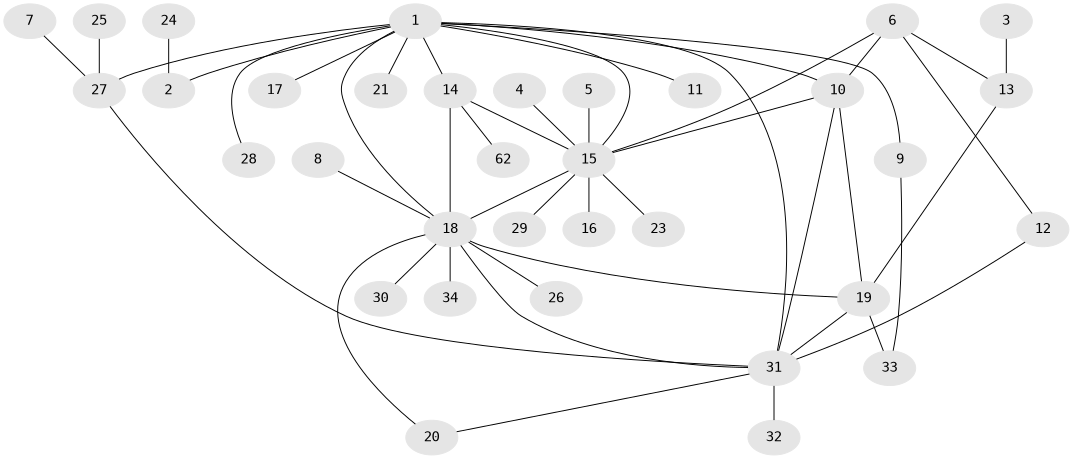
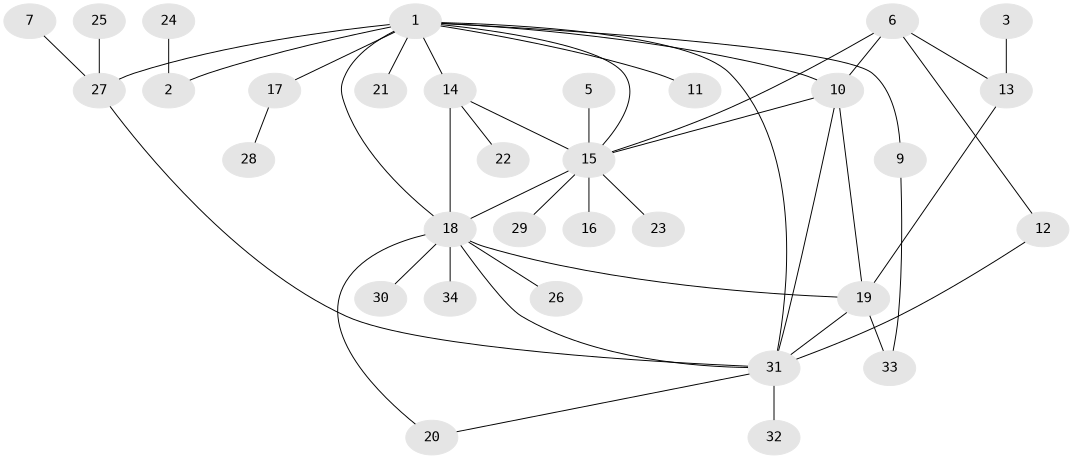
(242, 72) -> (262, 125)
(520, 91) -> none
(318, 160) -> none
(503, 160) -> (503, 160)
